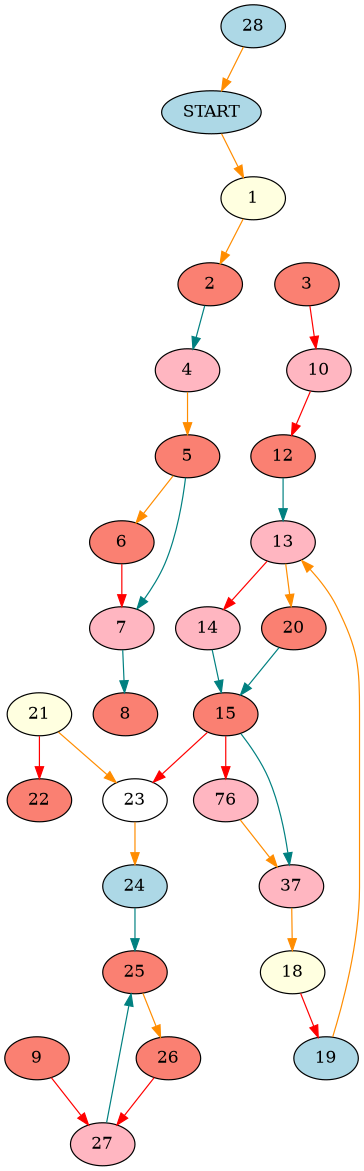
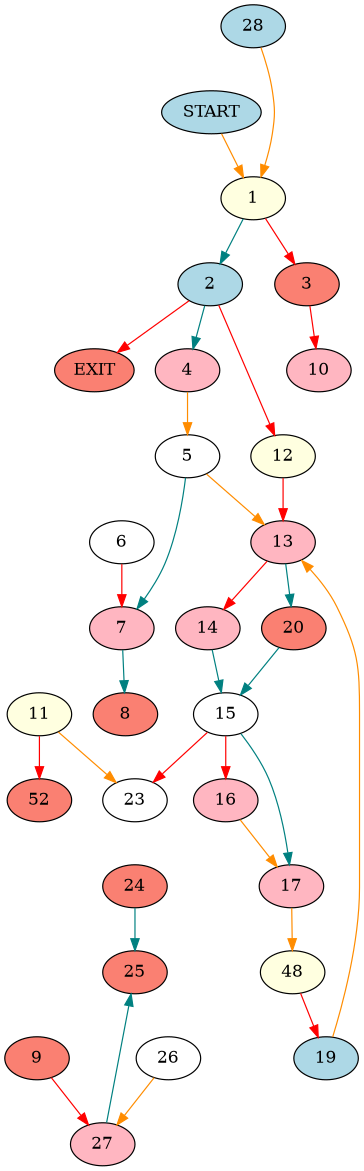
(235, 63) -> (274, 106)
(234, 236) -> (234, 236)
none -> (277, 236)
(210, 284) -> (210, 284)
none -> (94, 370)
(303, 408) -> (244, 365)
(188, 456) -> (188, 456)
(283, 456) -> (283, 456)
(283, 493) -> (283, 493)
(158, 495) -> (231, 495)
(122, 542) -> (122, 542)
(288, 579) -> (288, 579)
(39, 714) -> (39, 714)
(226, 714) -> (226, 714)
(39, 800) -> (39, 800)
(226, 800) -> (226, 800)
(135, 837) -> none
(135, 886) -> (135, 886)
(291, 886) -> (291, 886)
(293, 972) -> (293, 972)
(149, 1010) -> none
(168, 1058) -> (168, 1058)
(139, 1097) -> (139, 1097)
